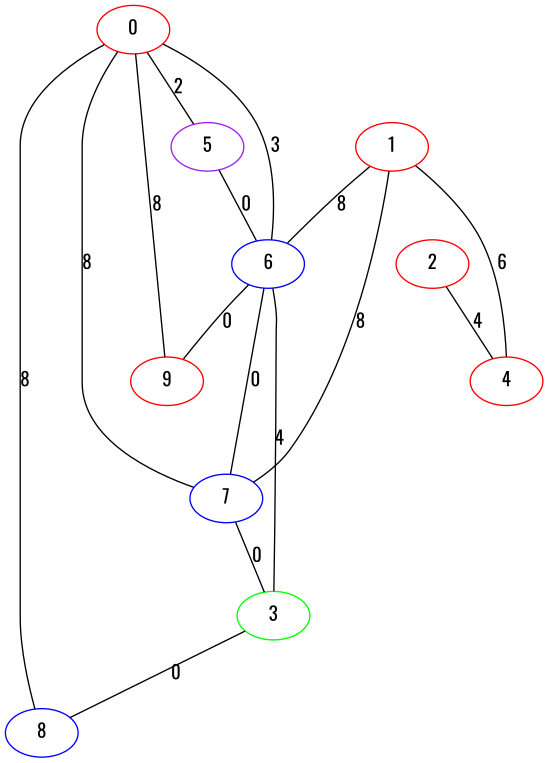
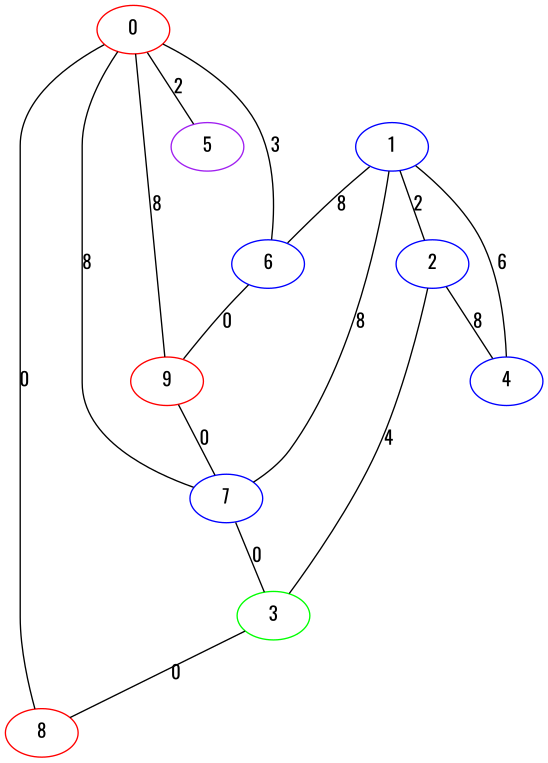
(392, 147) -> (392, 147)
(238, 205) -> none
none -> (412, 205)
(432, 264) -> (432, 264)
(478, 323) -> (478, 323)
(25, 381) -> (25, 381)
(247, 381) -> (197, 440)
(507, 381) -> (507, 381)
(276, 440) -> (377, 450)
(42, 733) -> (42, 733)
